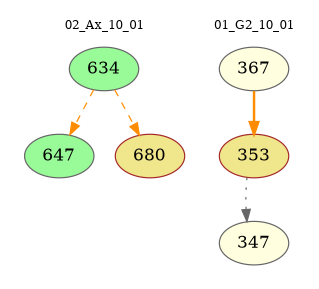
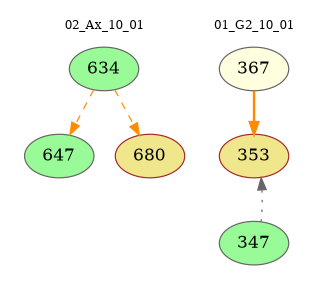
(246, 194) -> (262, 206)
(254, 243) -> (254, 243)
